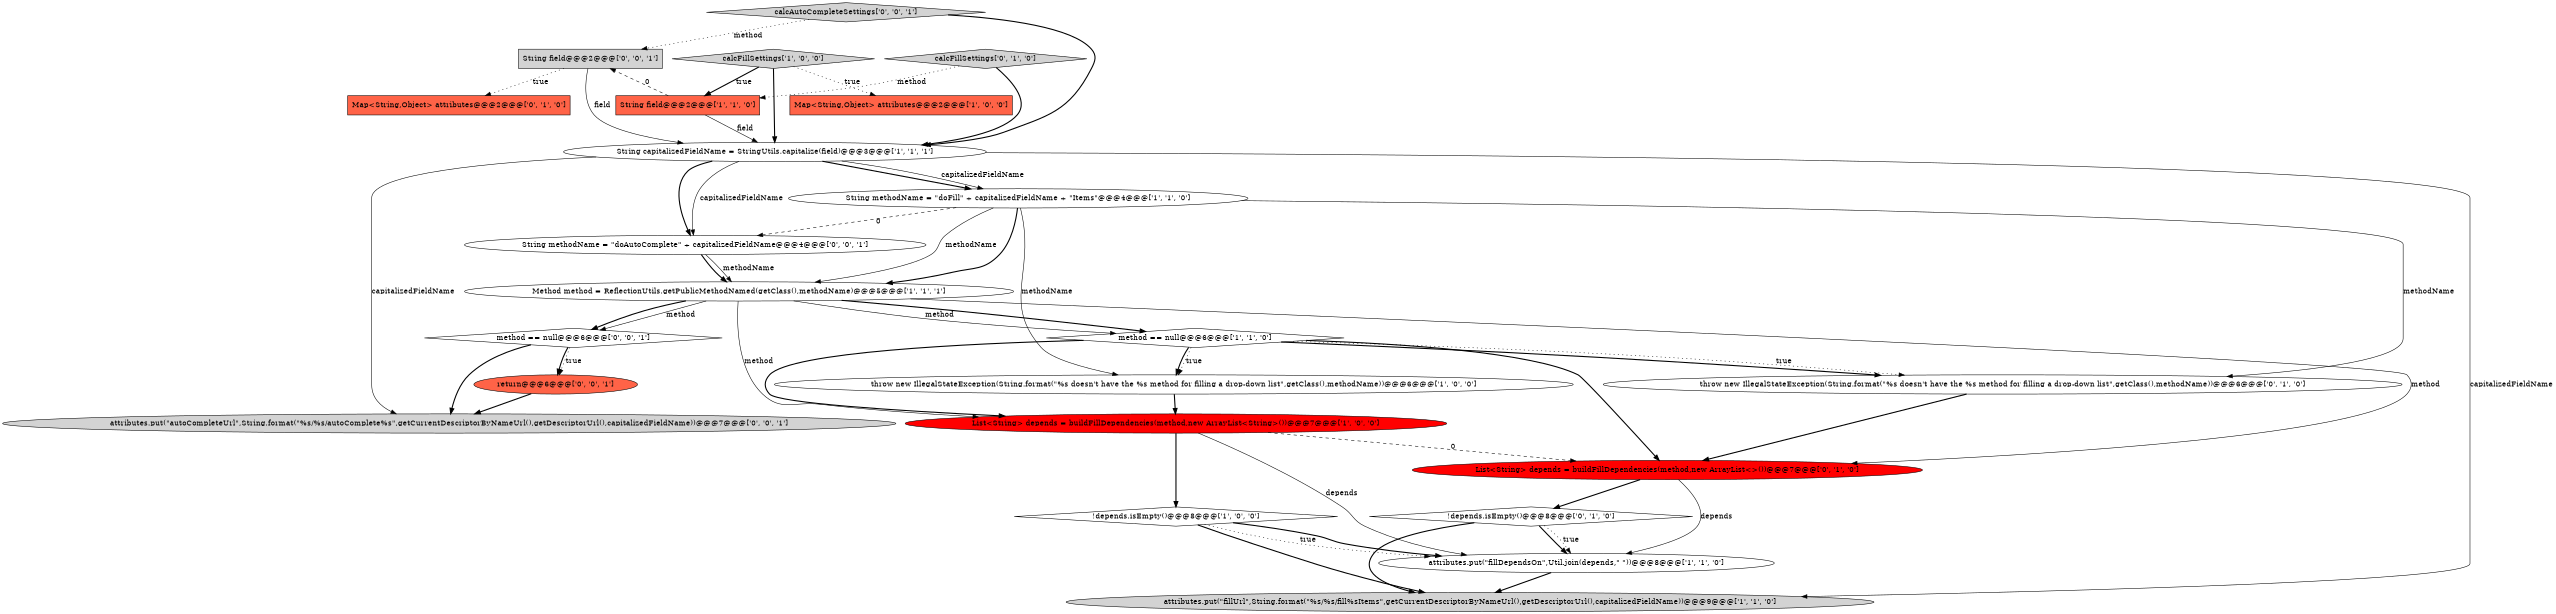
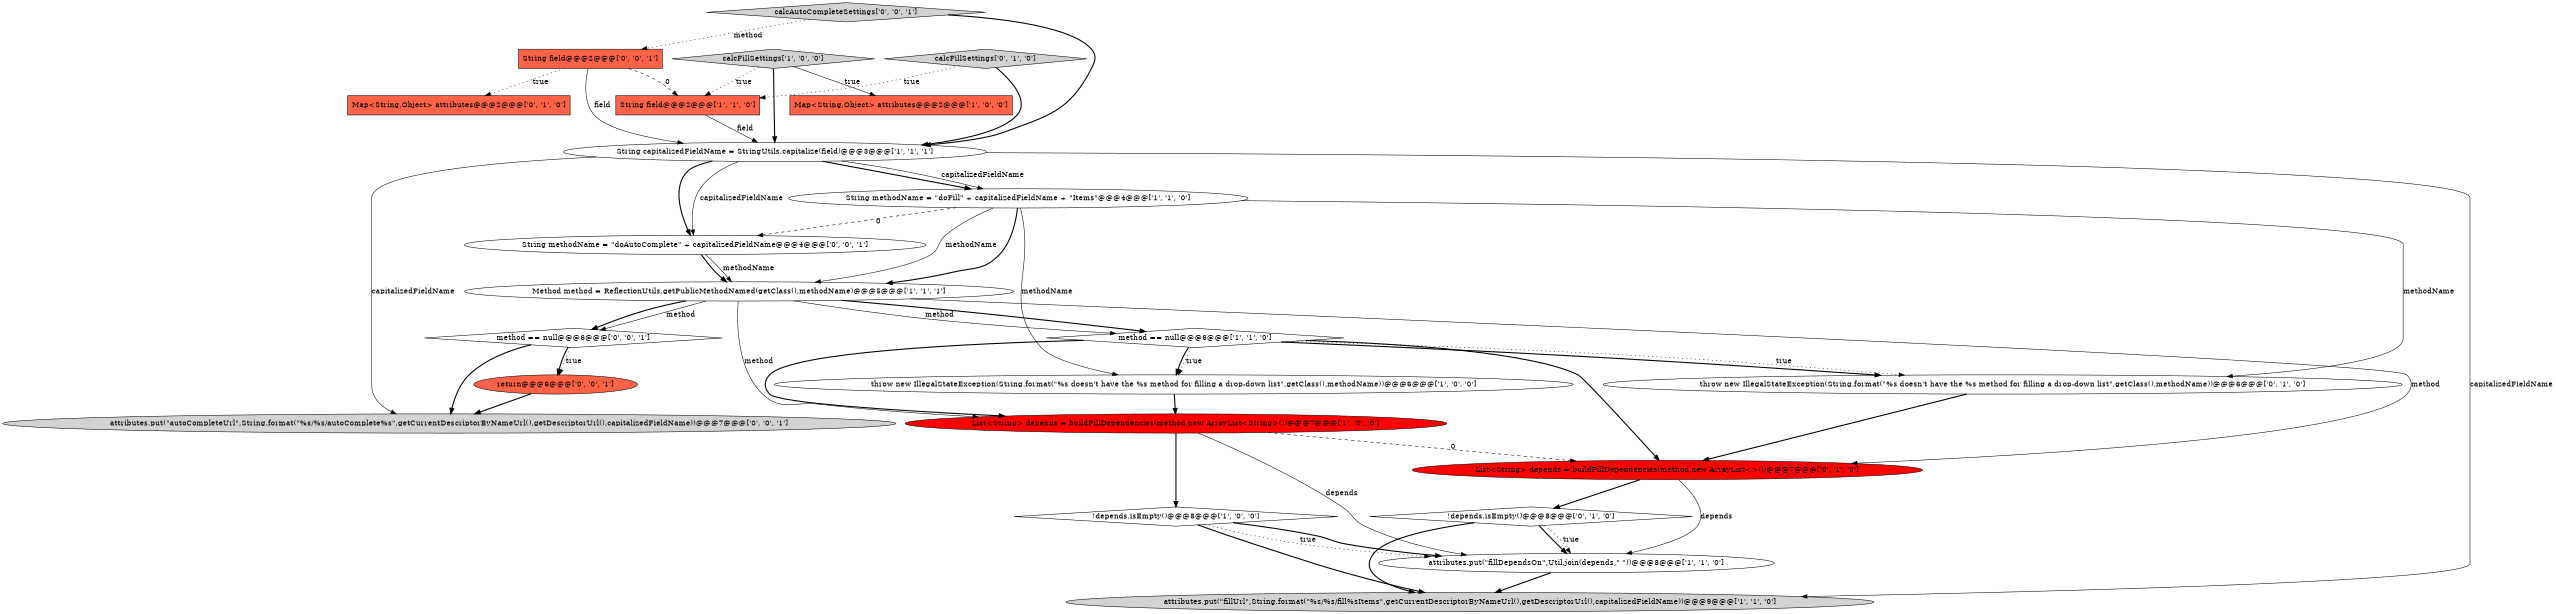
(590, 59) -> (590, 59)
(734, 80) -> (734, 80)
(832, 80) -> (832, 80)
(912, 82) -> (912, 82)
(642, 83) -> (652, 78)
